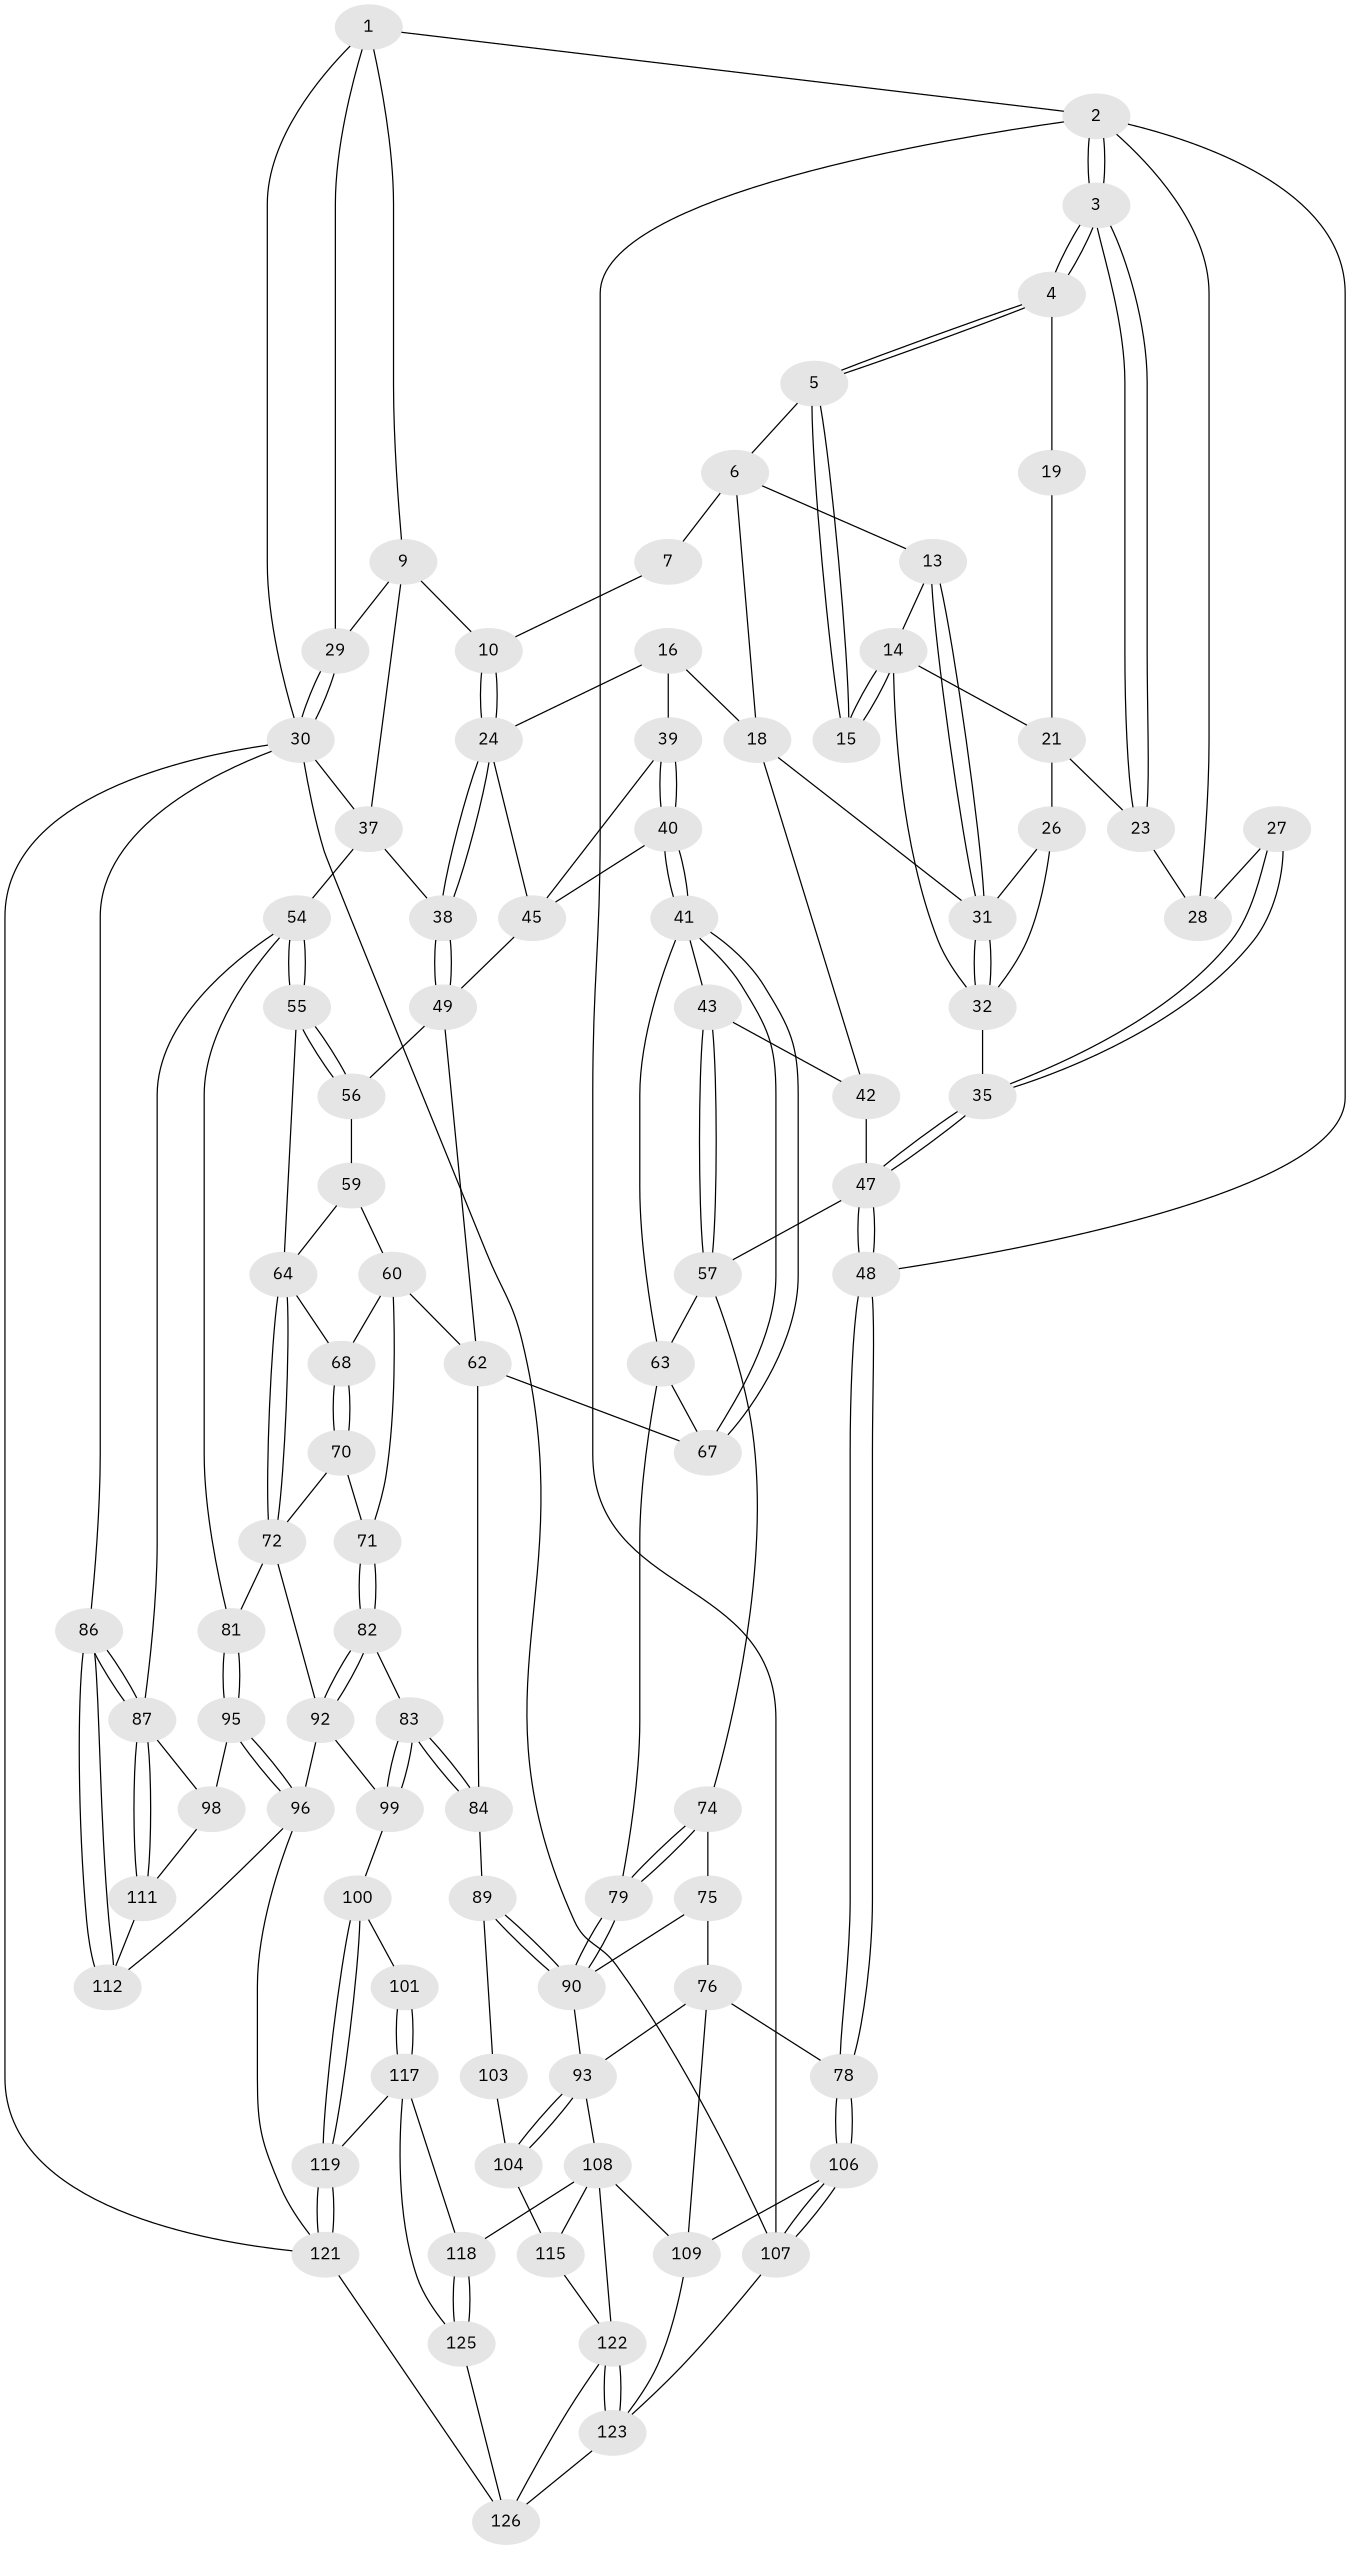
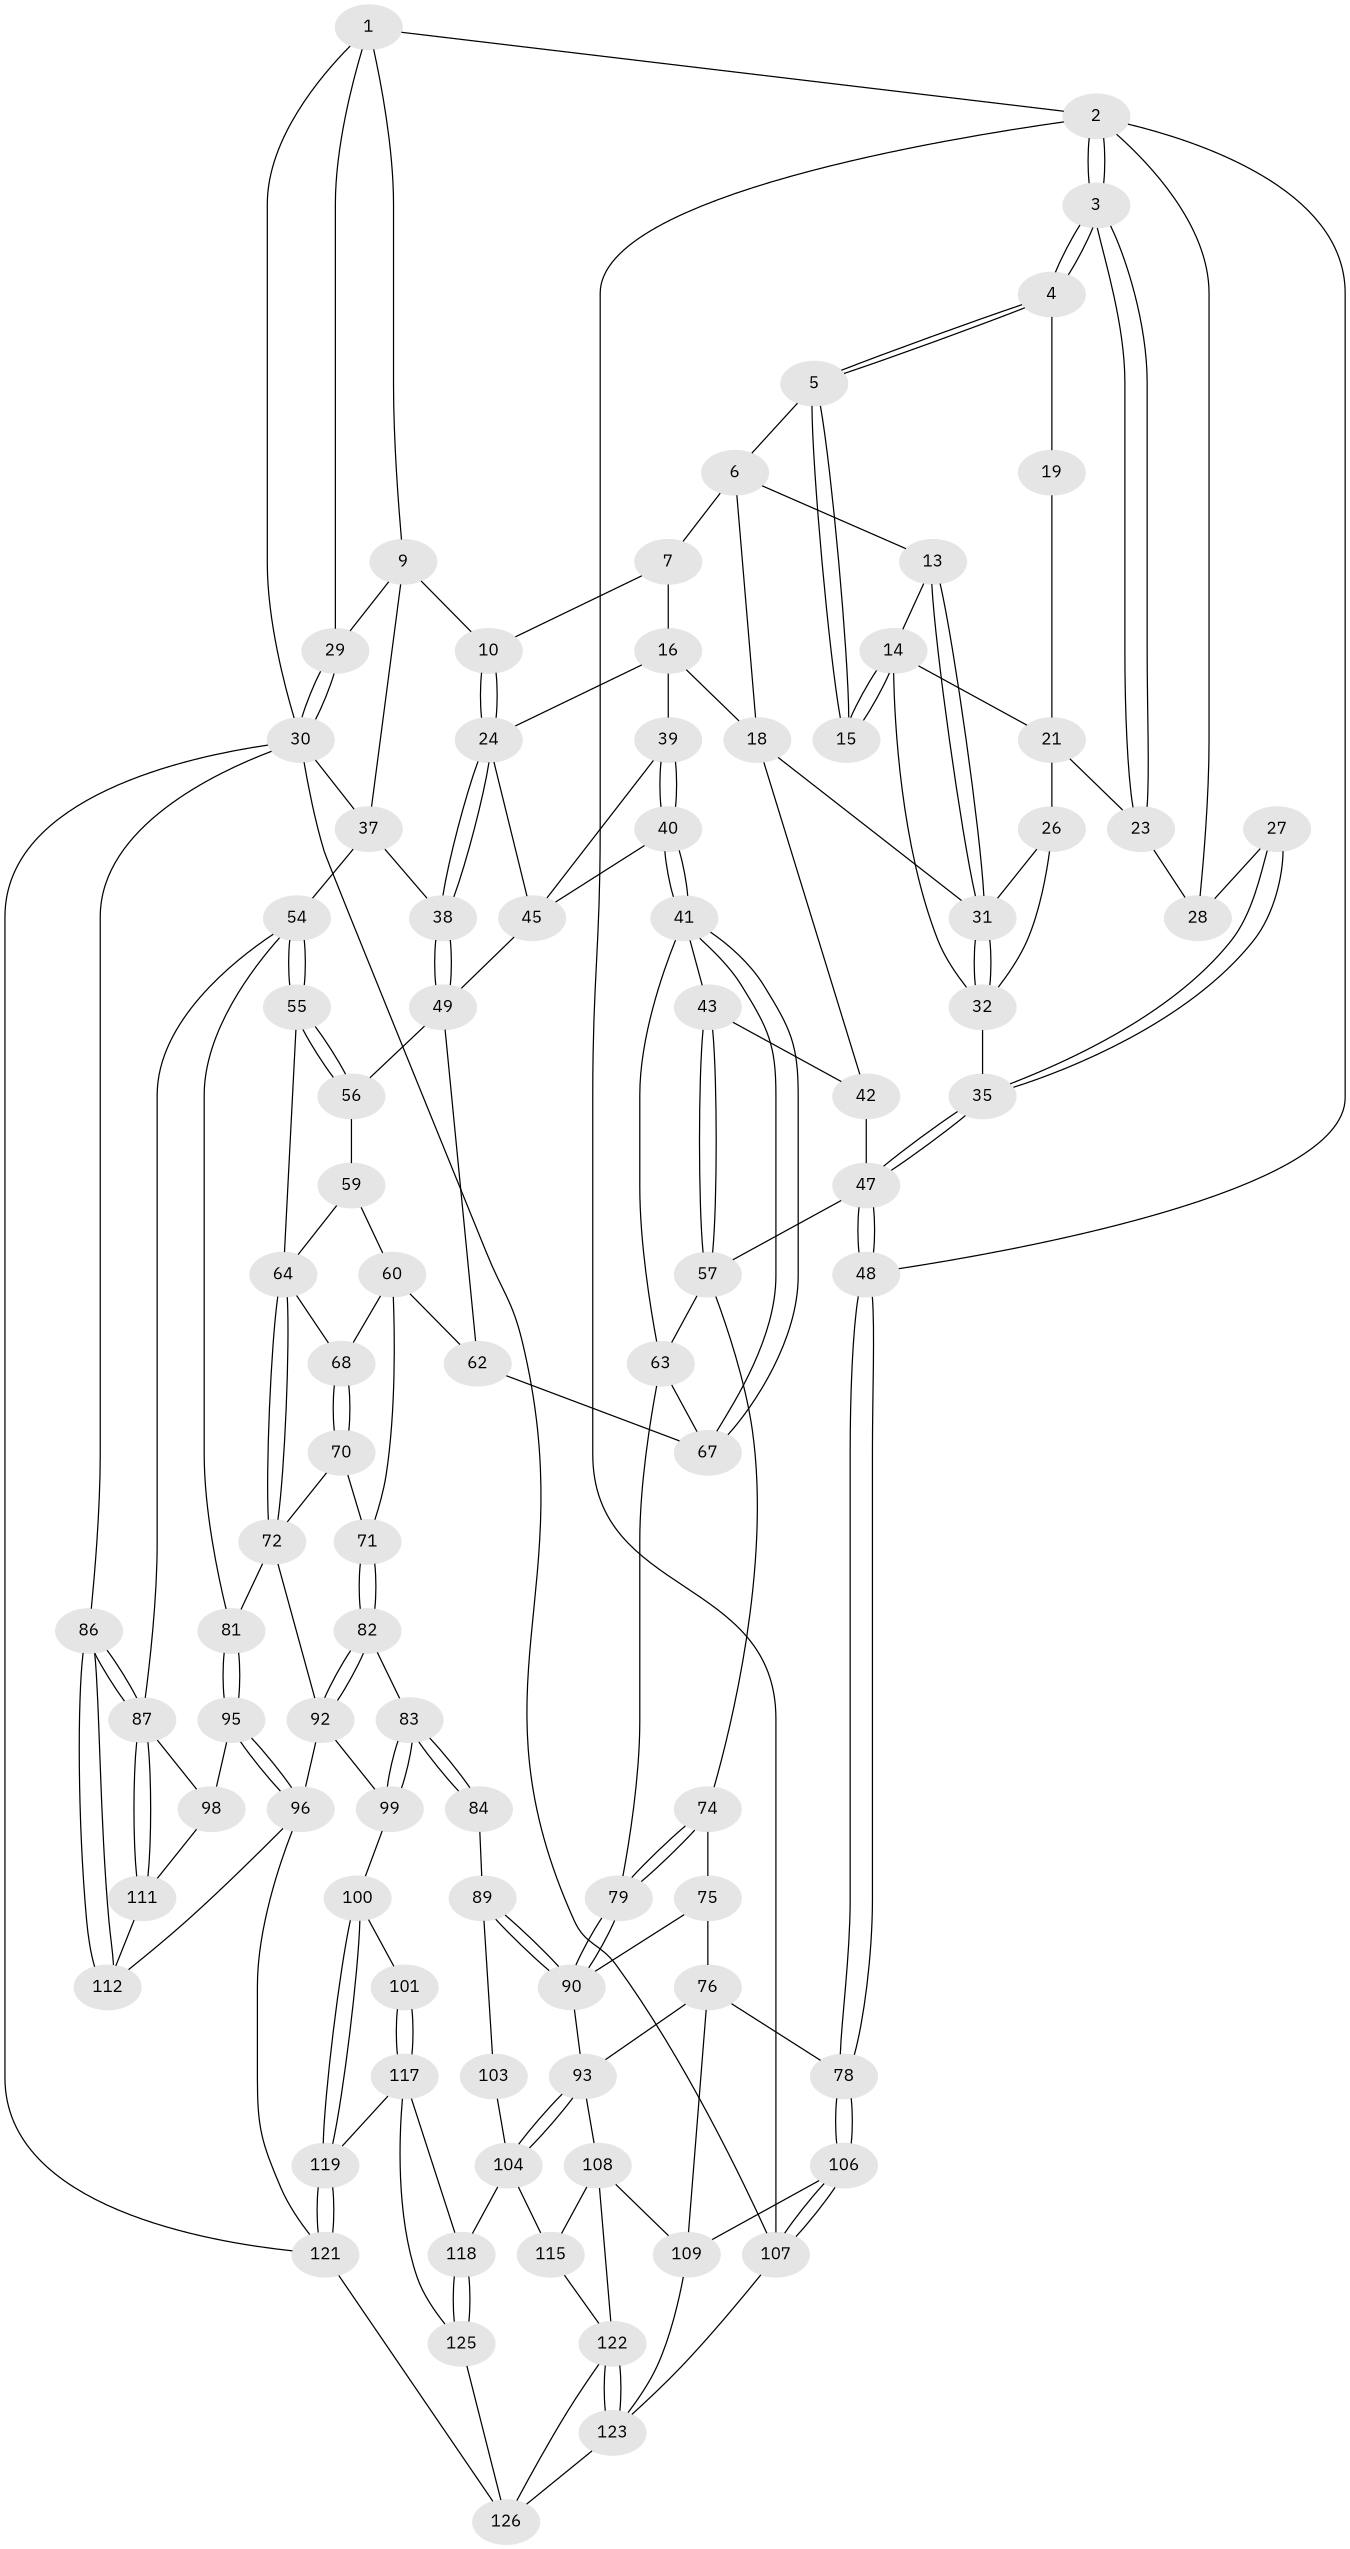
none -> (668, 606)
(478, 1586) -> none
(536, 2206) -> (485, 2210)
